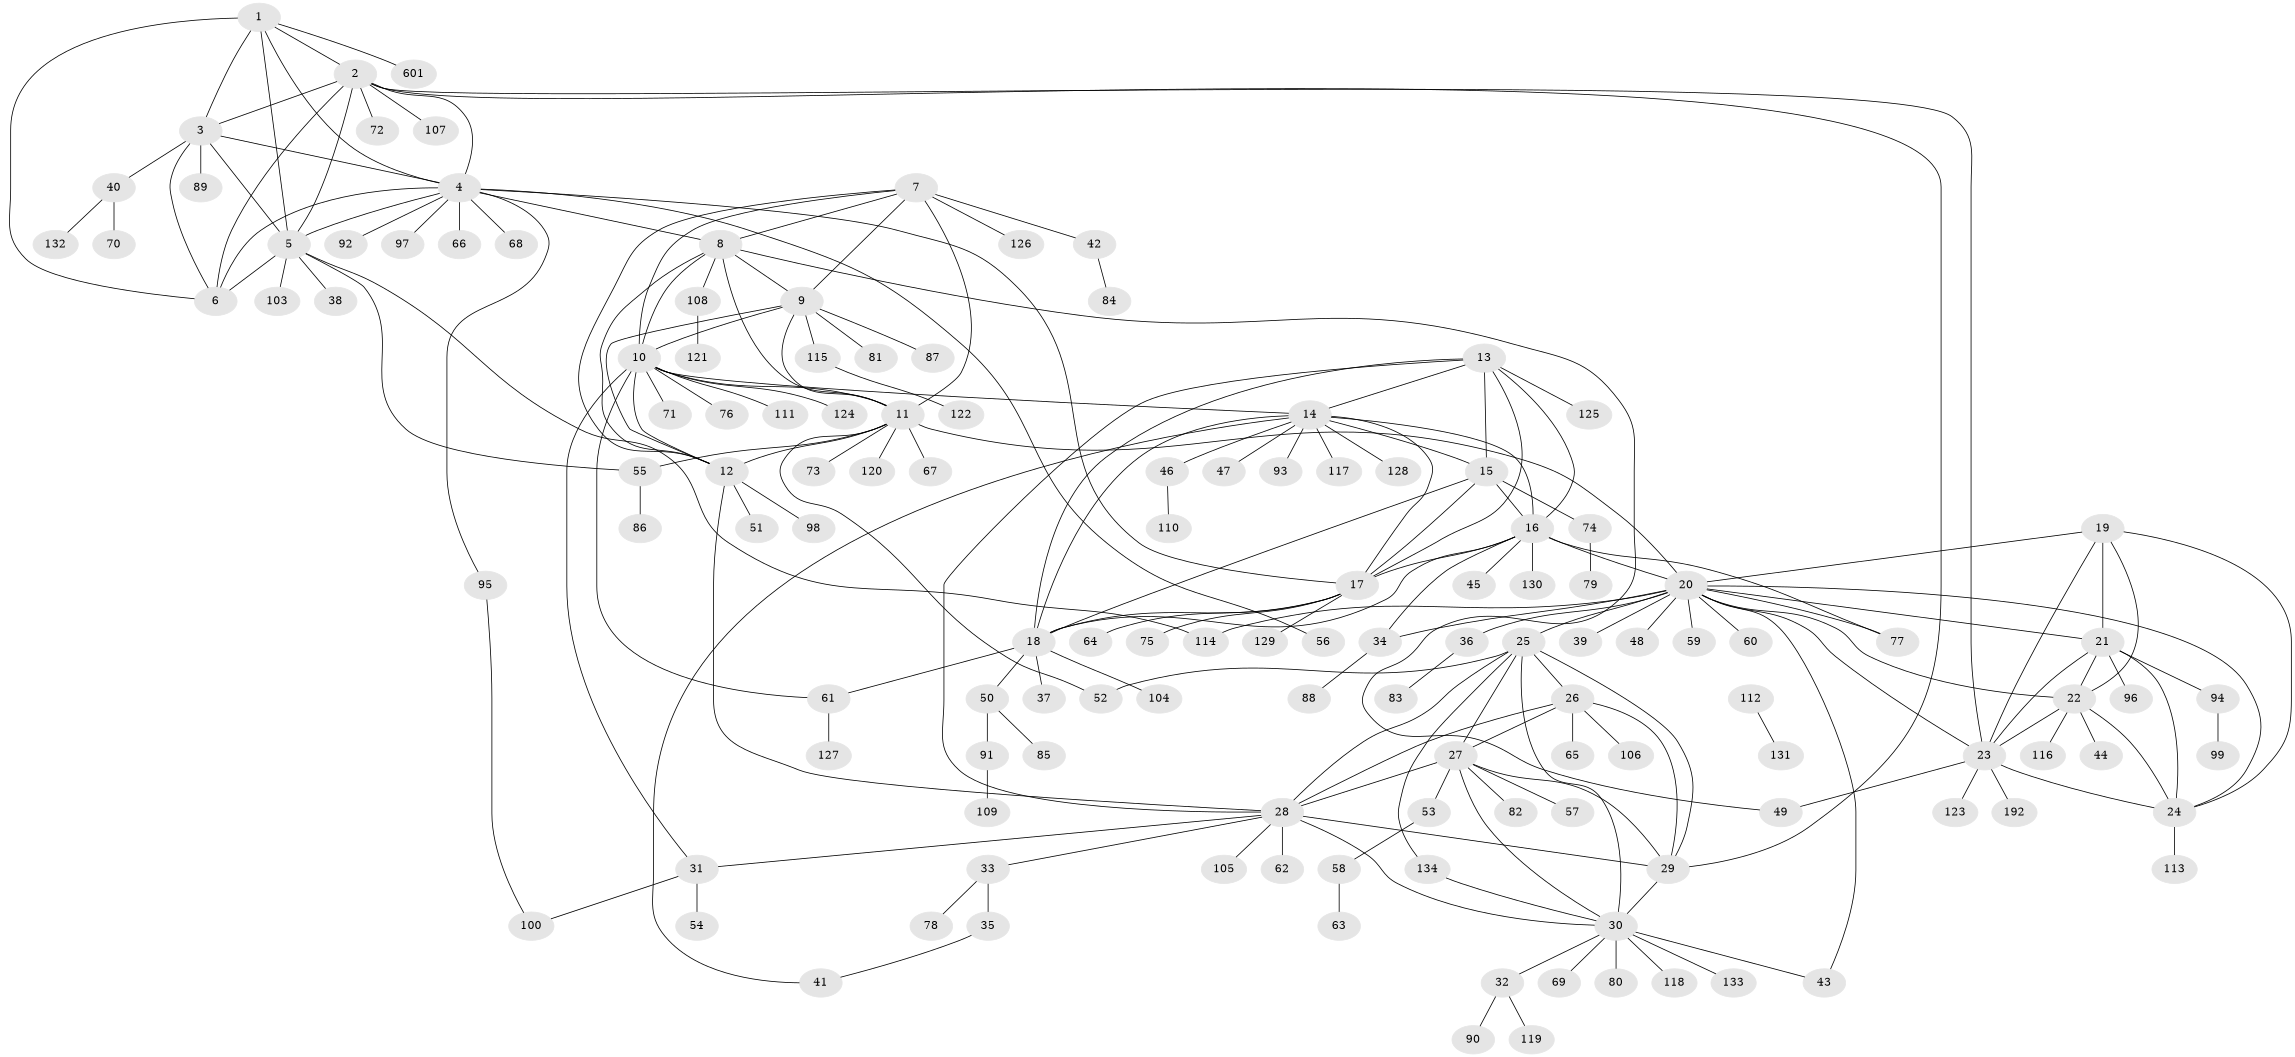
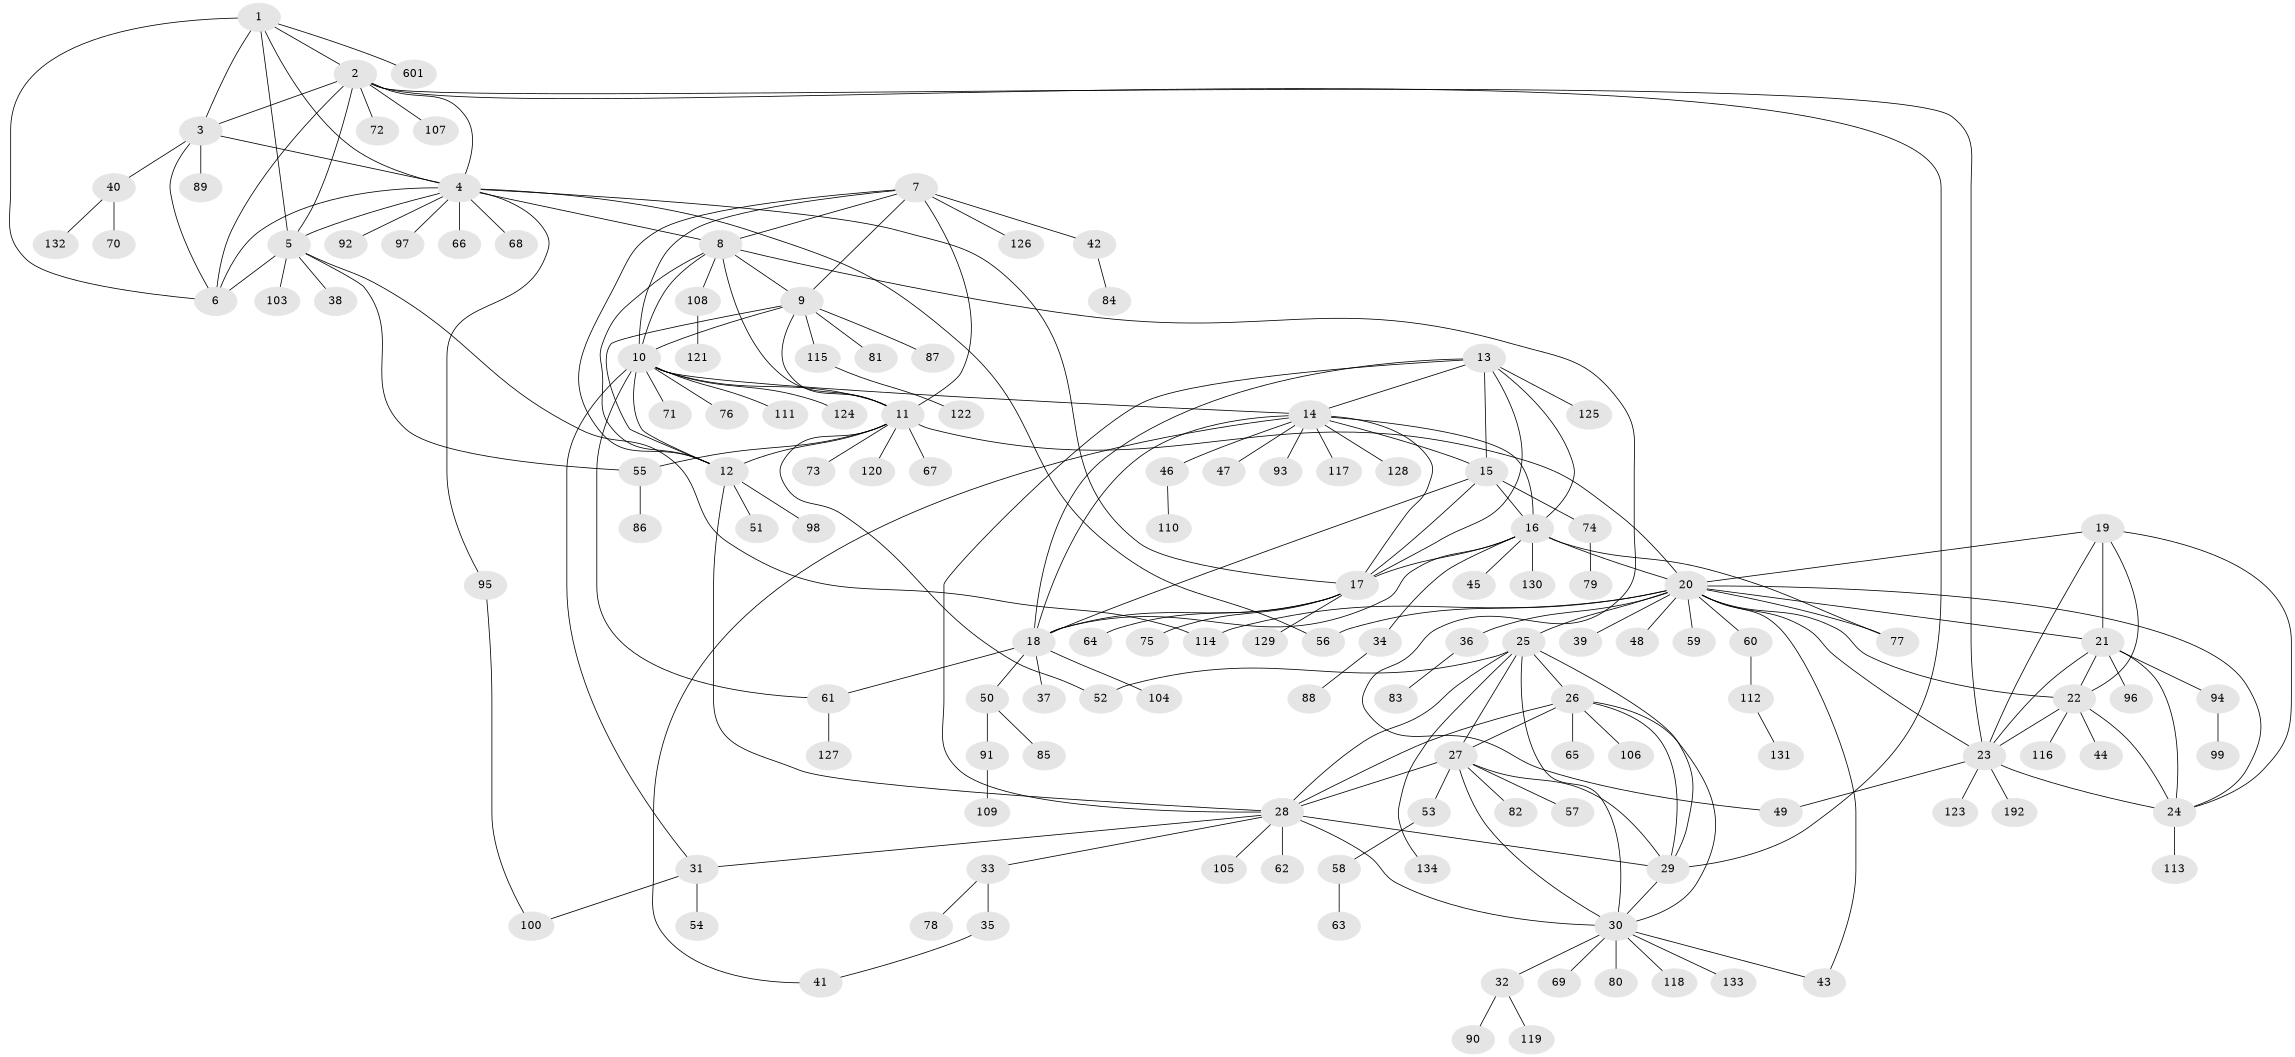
(245, 188) -> none
(1533, 613) -> (1436, 611)
none -> (1751, 671)
(1521, 901) -> (1711, 799)
